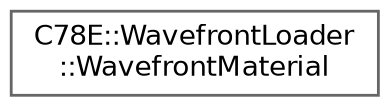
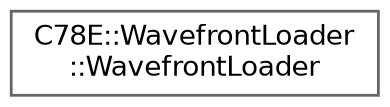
(195, 53) -> (195, 53)
